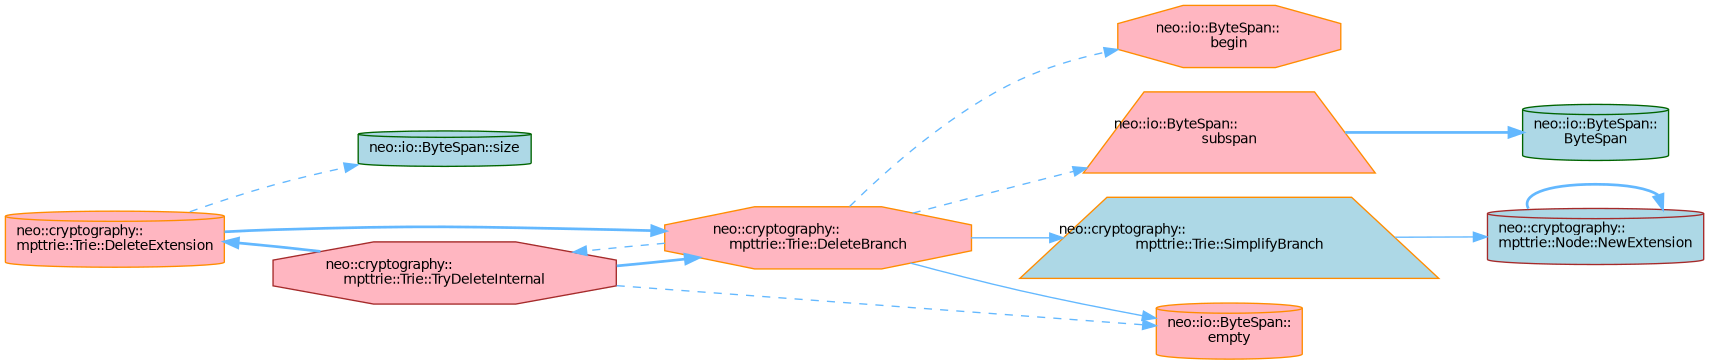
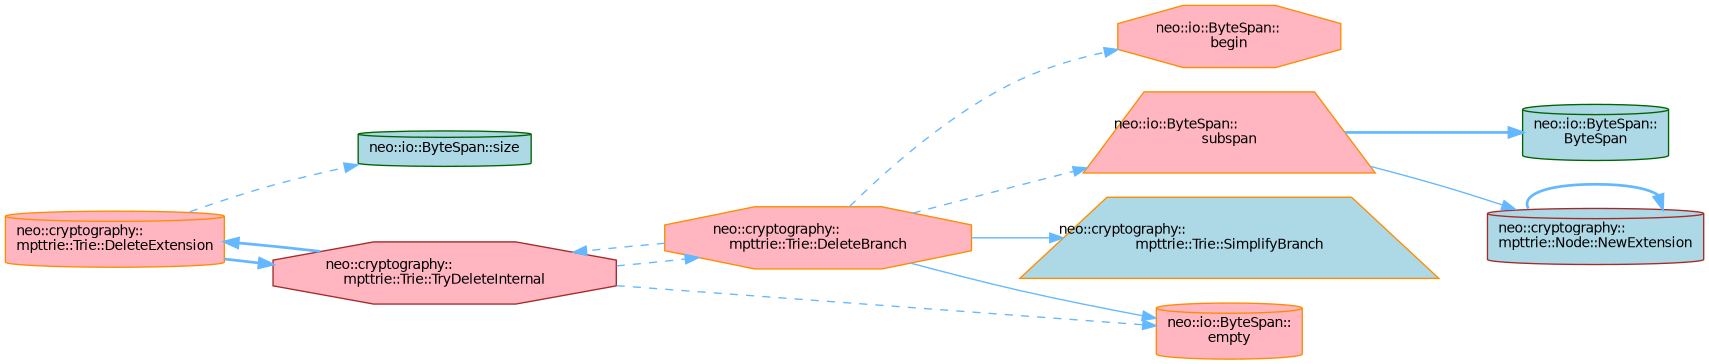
(438, 227) -> (242, 261)
(1434, 237) -> (1437, 184)
(651, 263) -> (651, 263)
